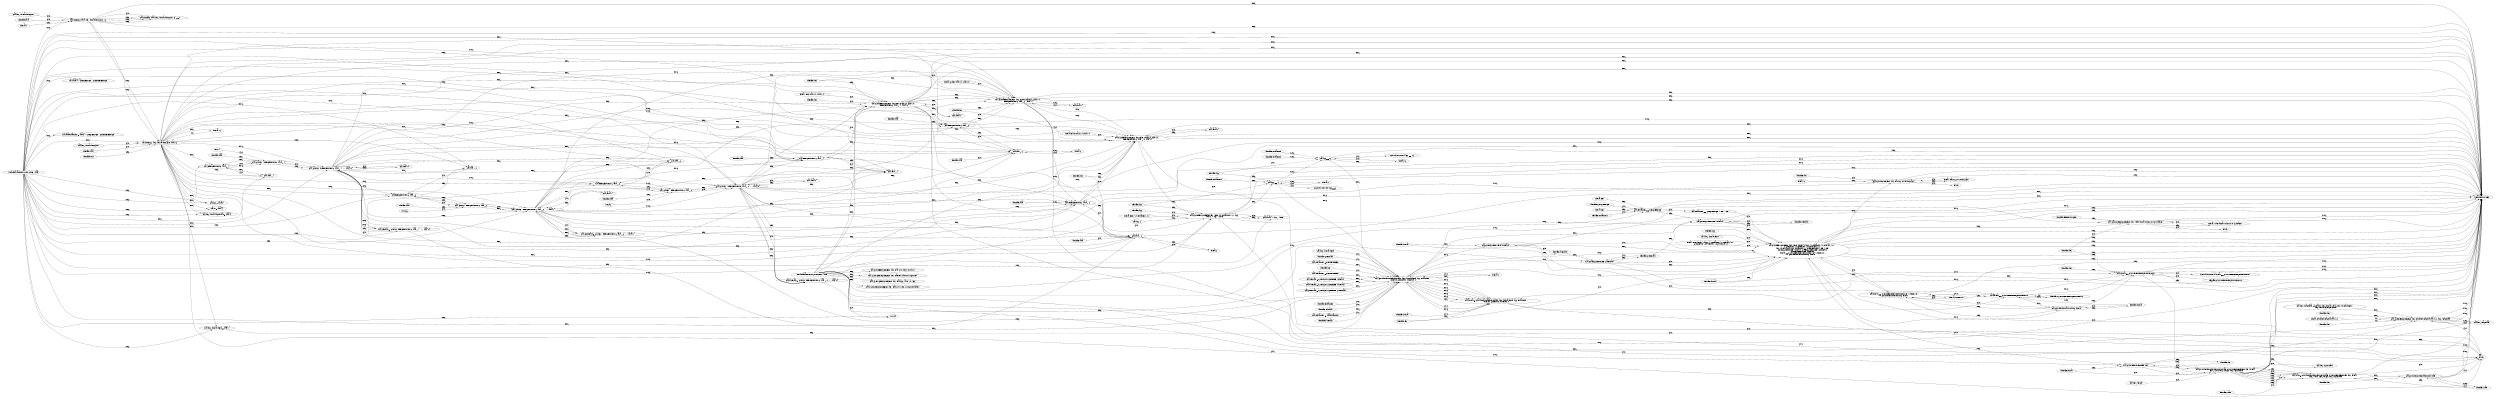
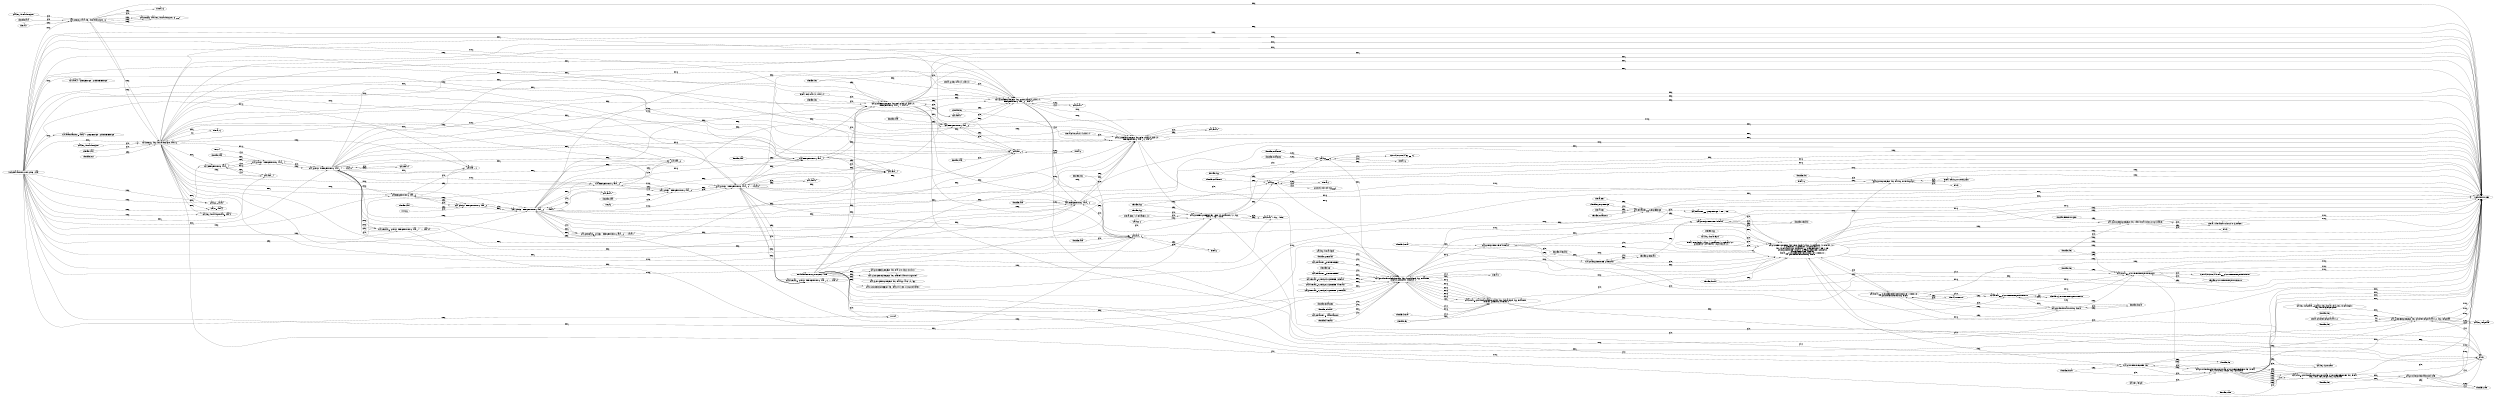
none -> (160, 9)
(217, 328) -> none
